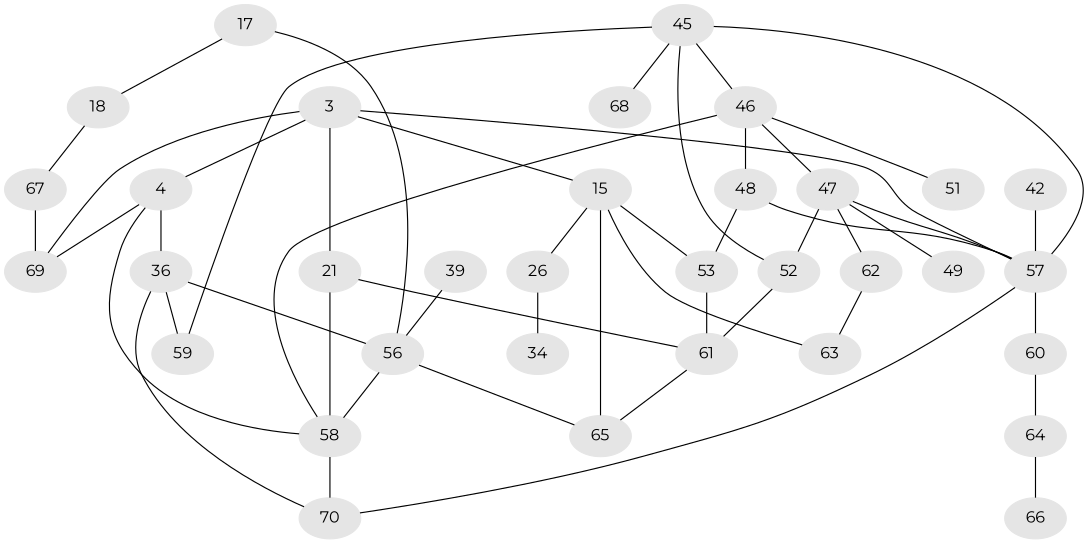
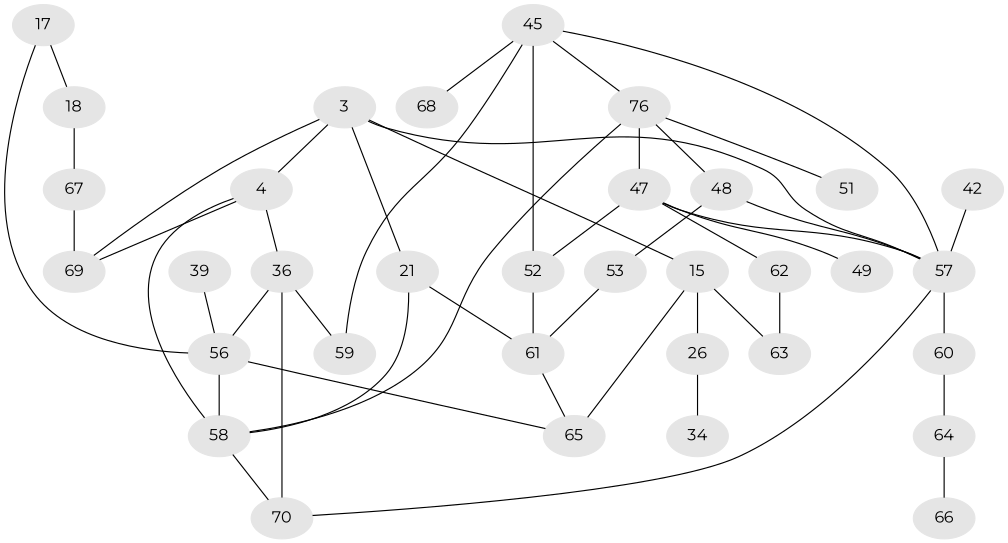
(746, 107) -> (639, 107)
(654, 231) -> none
